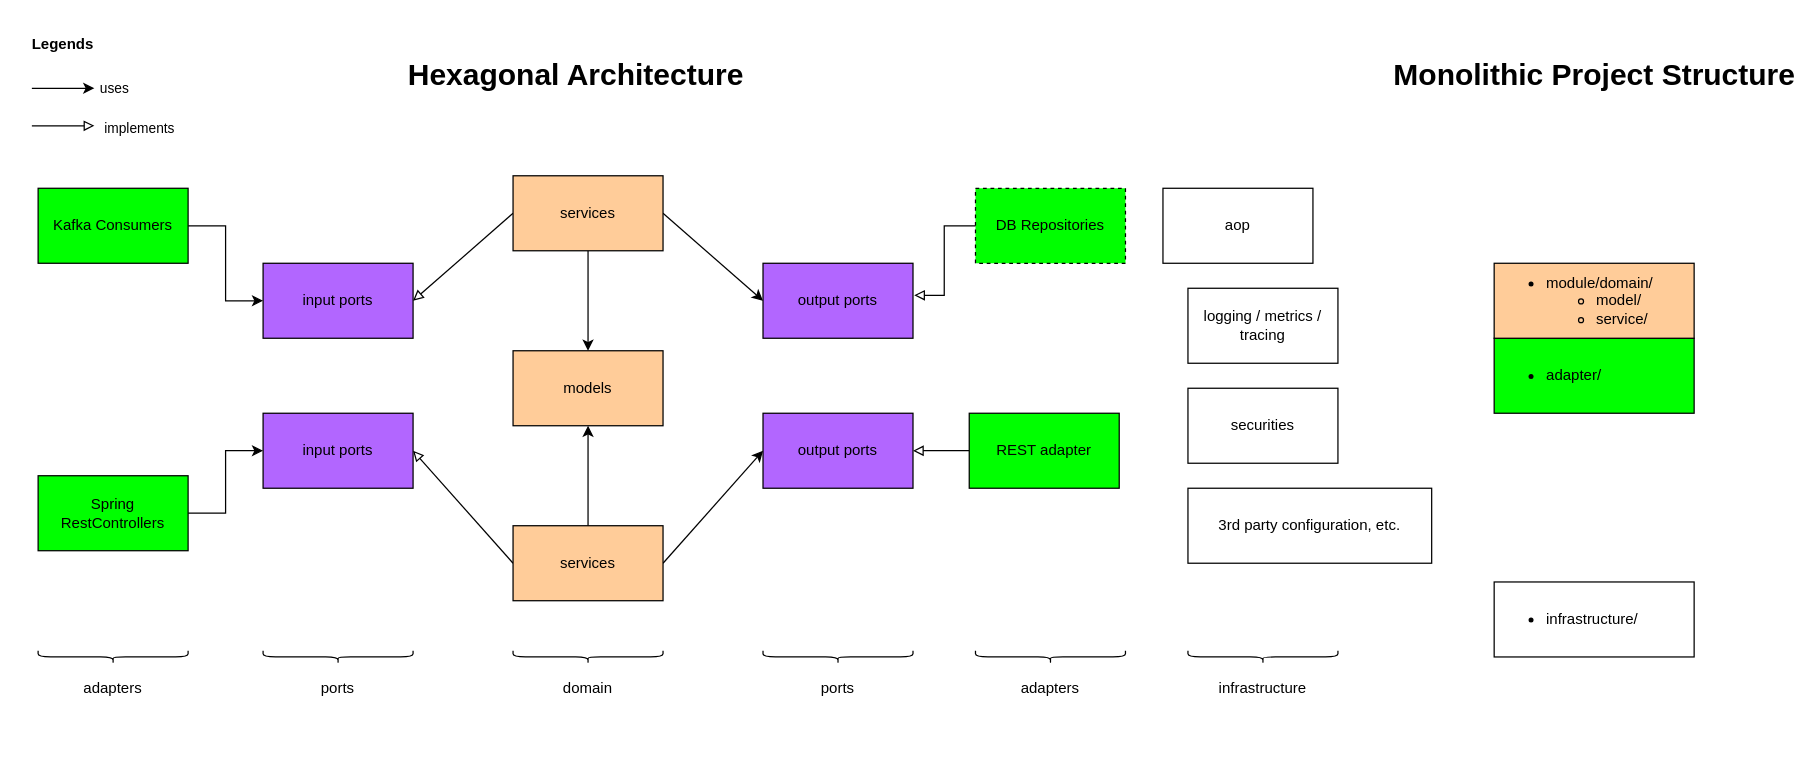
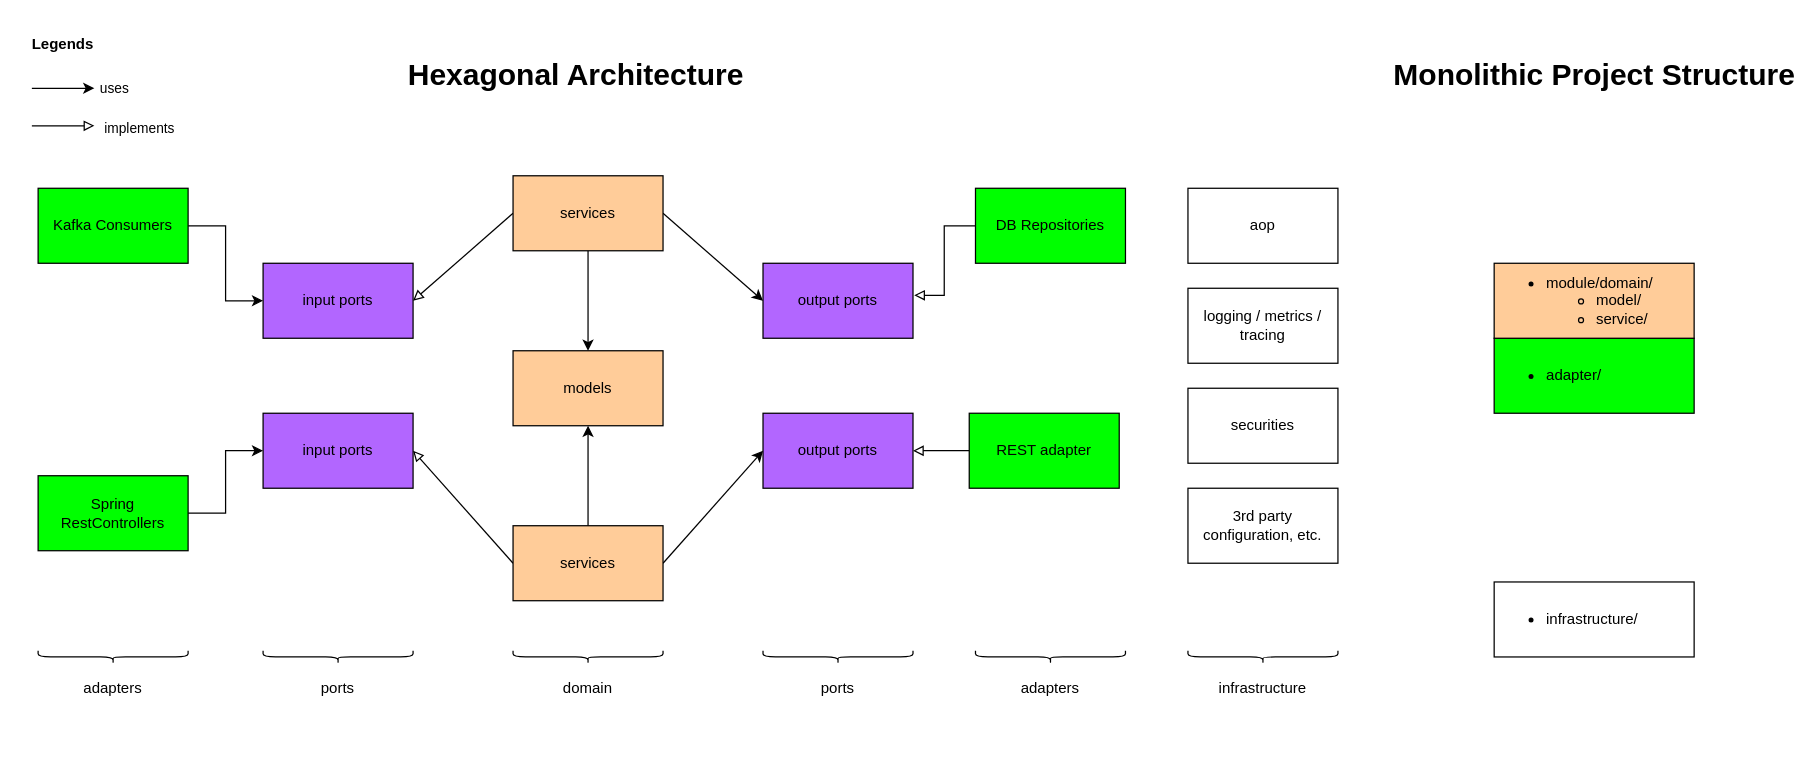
(1051, 226) -> (1051, 226)
(1238, 226) -> (1263, 226)
(1310, 526) -> (1263, 526)
